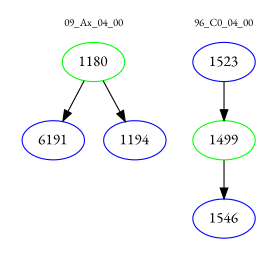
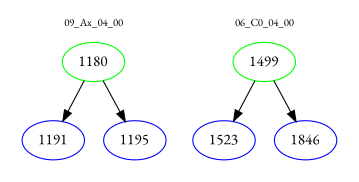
(224, 23) -> (265, 23)
(224, 96) -> (247, 96)
(53, 140) -> (53, 140)
(135, 140) -> (135, 140)
(224, 219) -> (306, 140)
